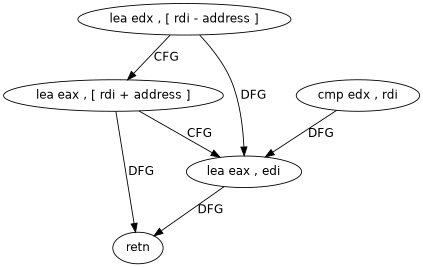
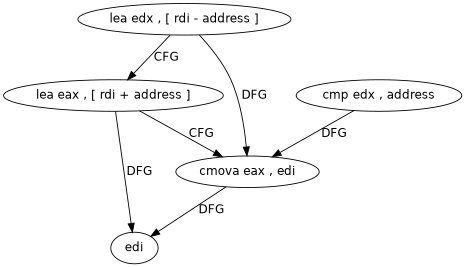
(358, 96) -> (379, 96)
(244, 172) -> (248, 172)
(138, 248) -> (134, 248)
